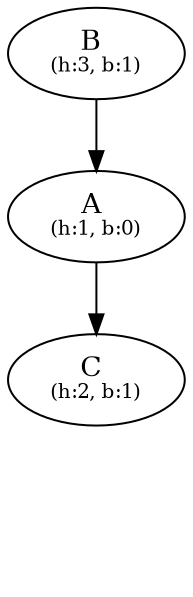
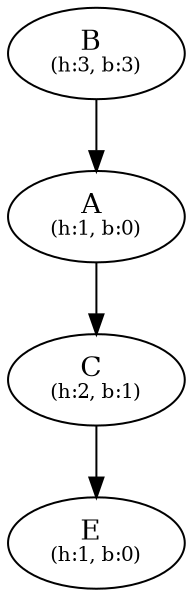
(96, 66) -> (96, 66)
none -> (96, 543)
